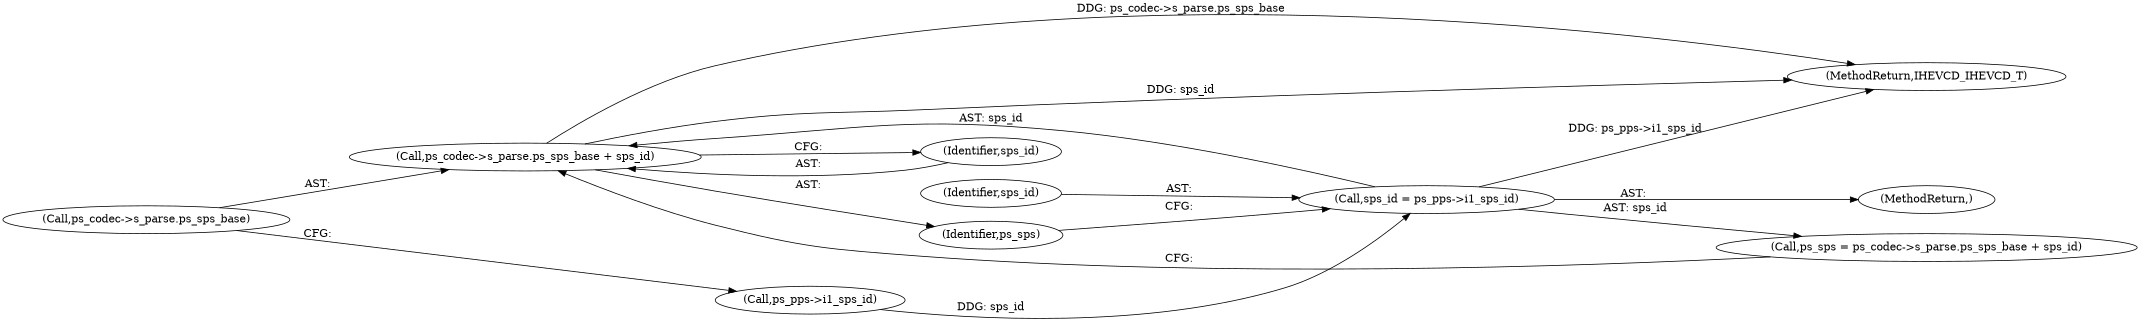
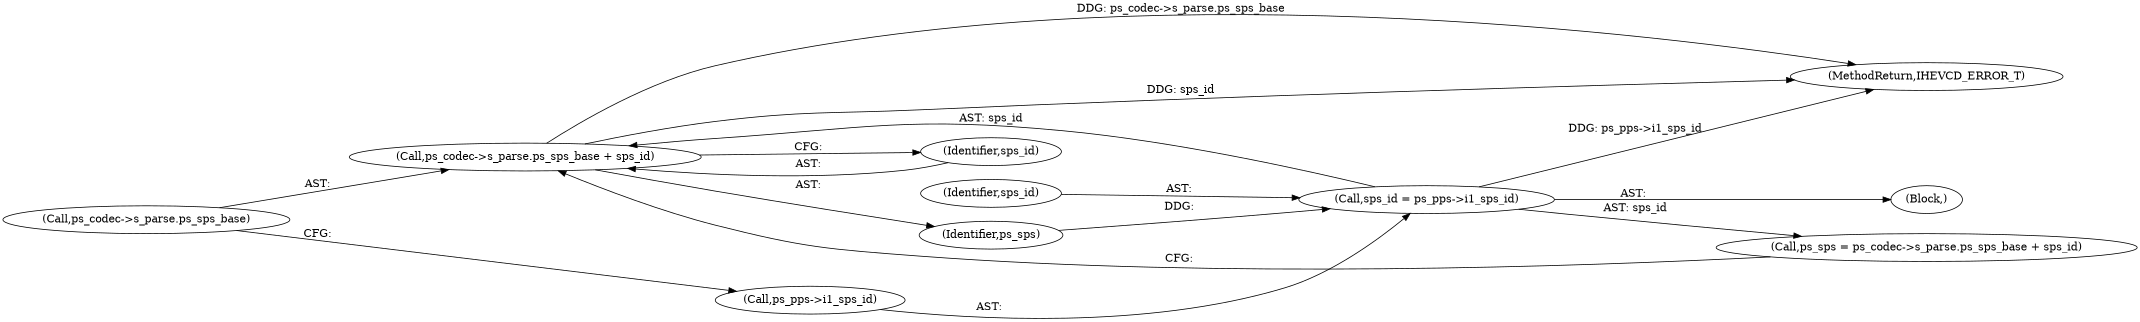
(1927, 77) -> (1927, 77)
(1927, 200) -> (1927, 200)
(1181, 207) -> (1181, 207)
(991, 308) -> (991, 308)
